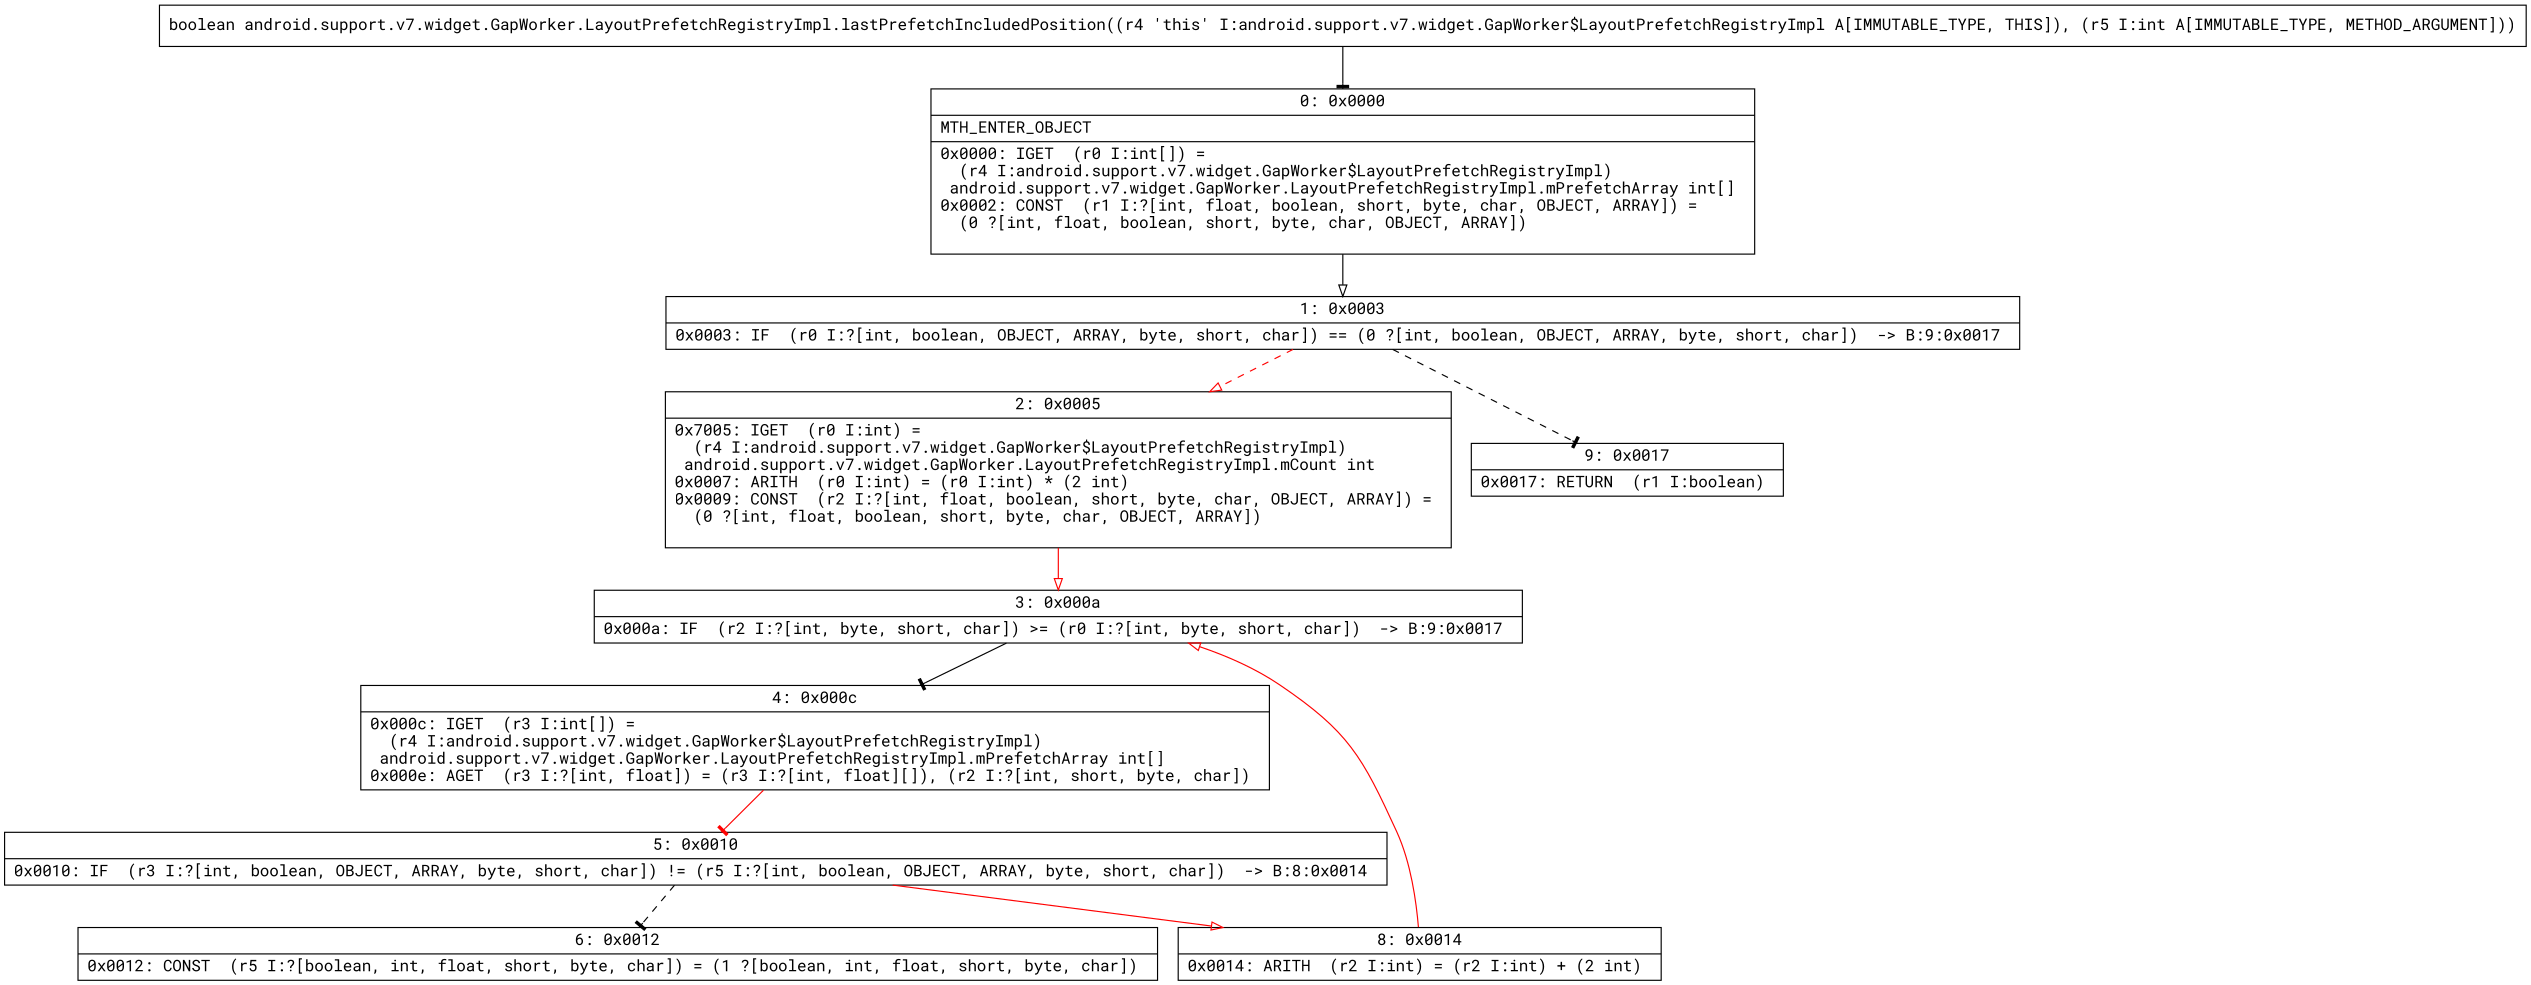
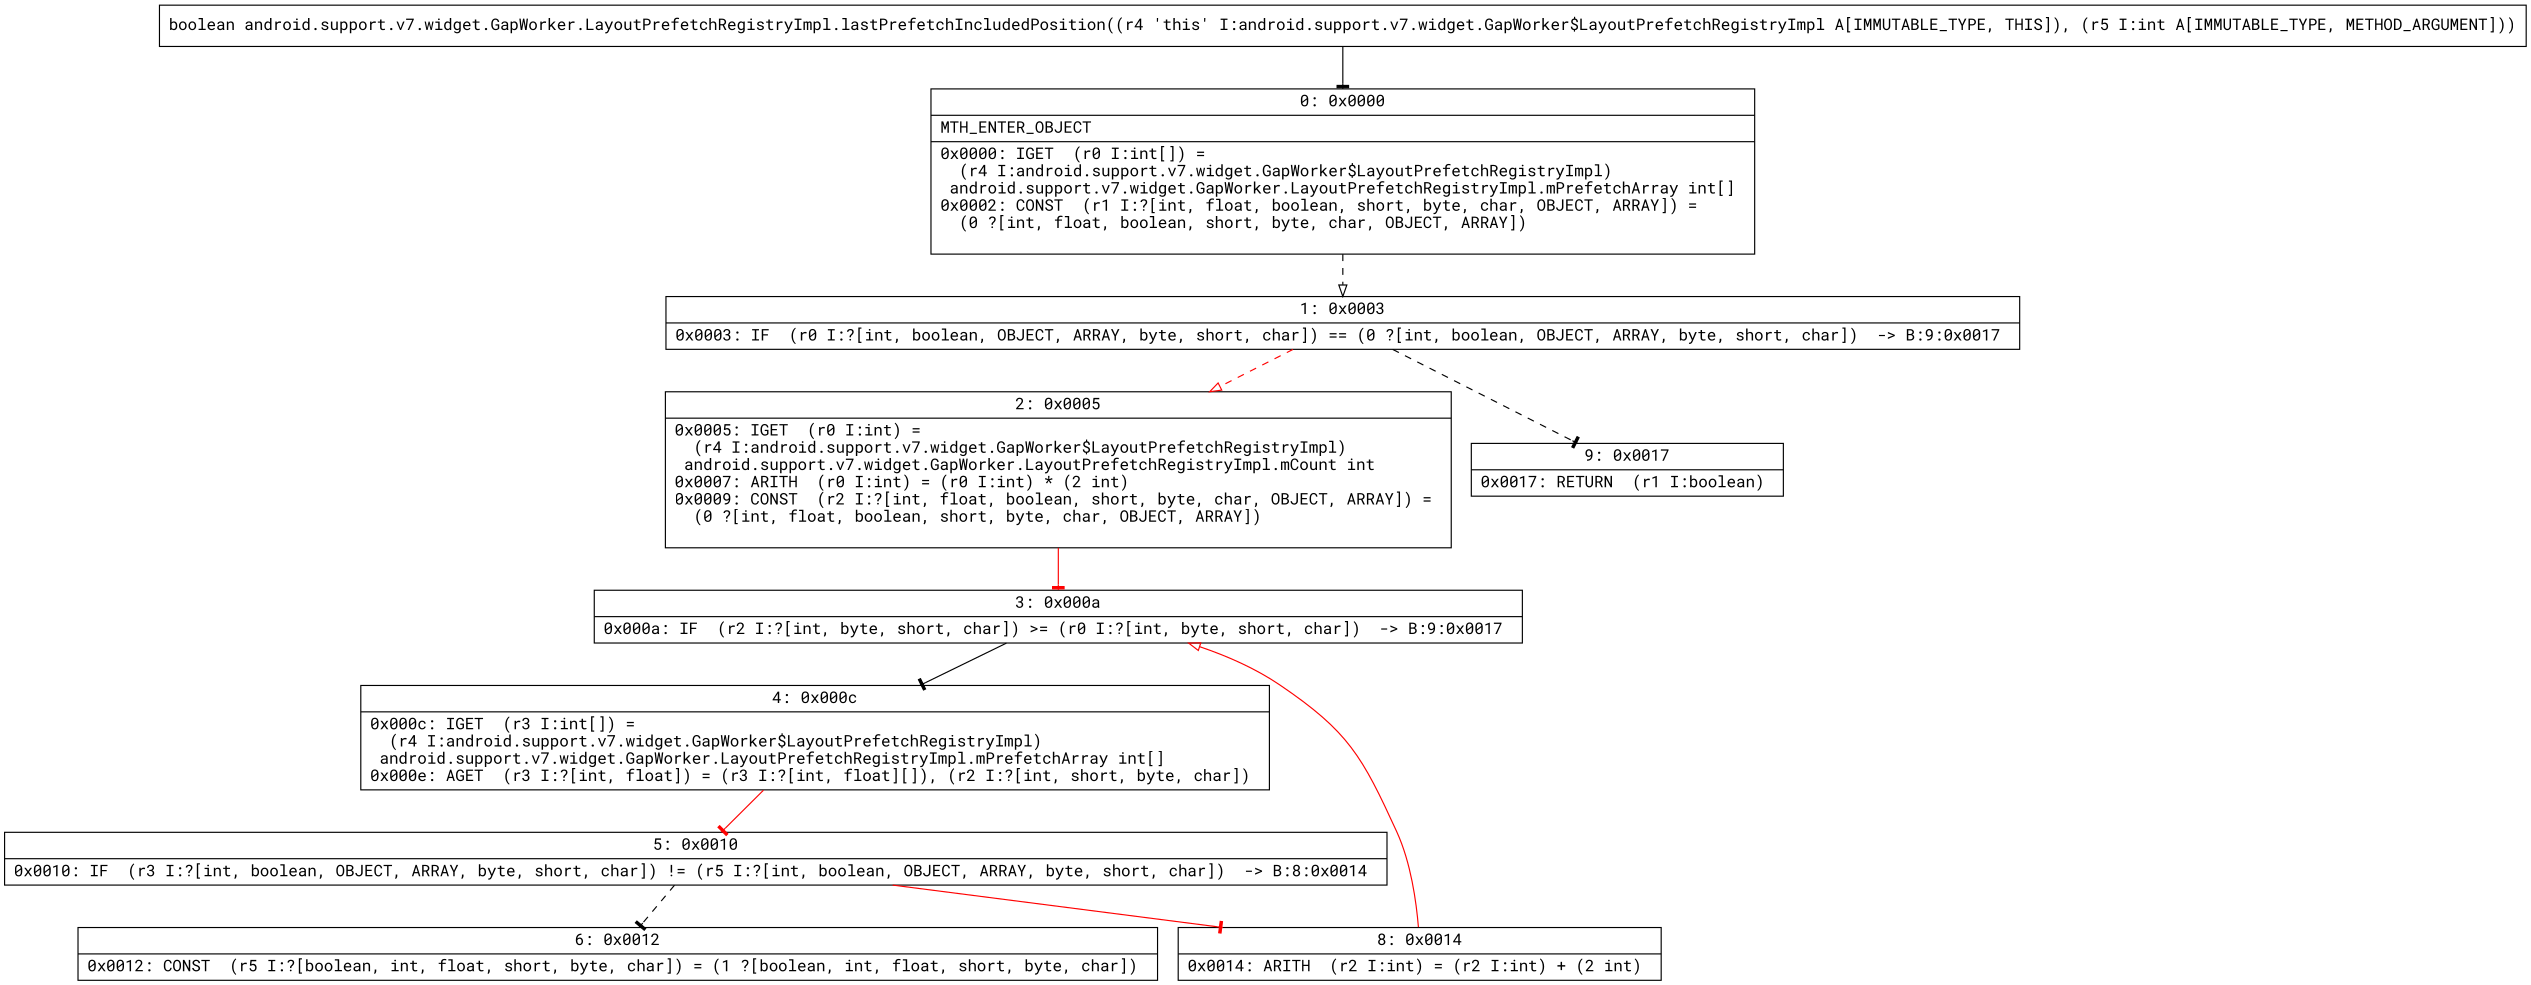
(1343, 270) -> (1343, 270)
(802, 431) -> (802, 431)
(1058, 563) -> (1058, 566)
(1052, 906) -> (1055, 906)
